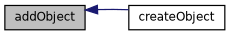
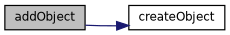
(113, 9) -> (101, 26)
